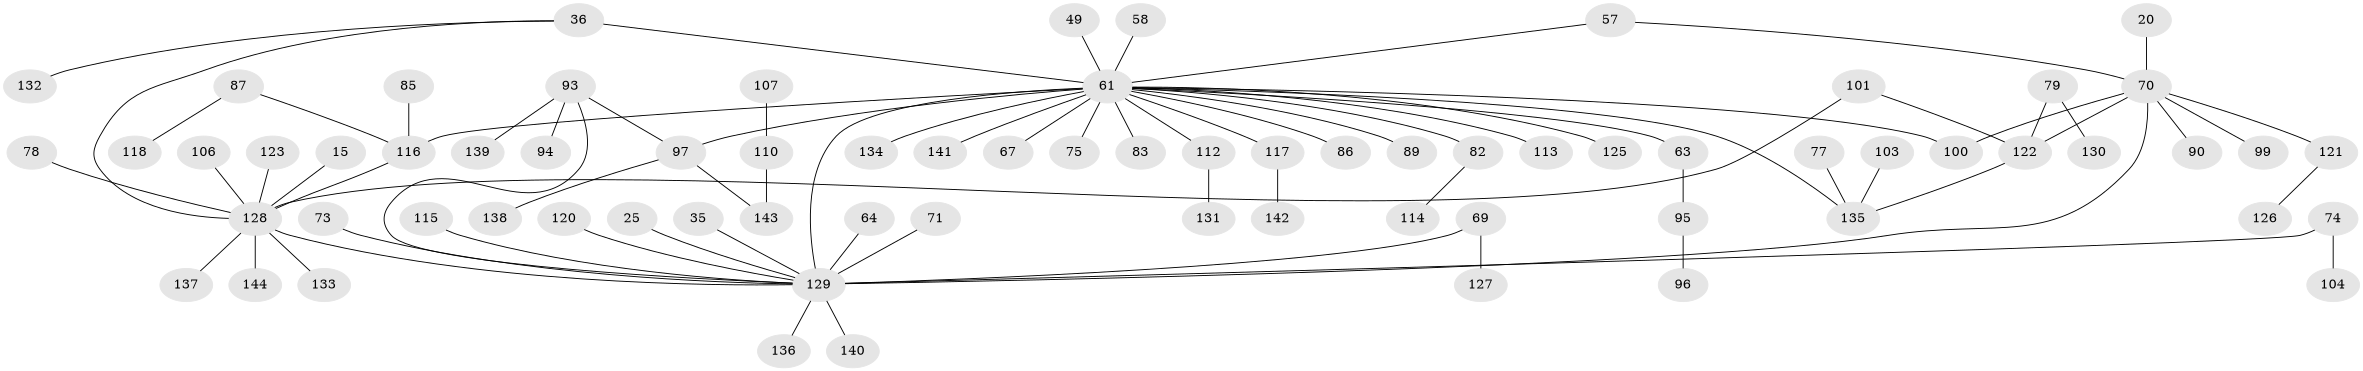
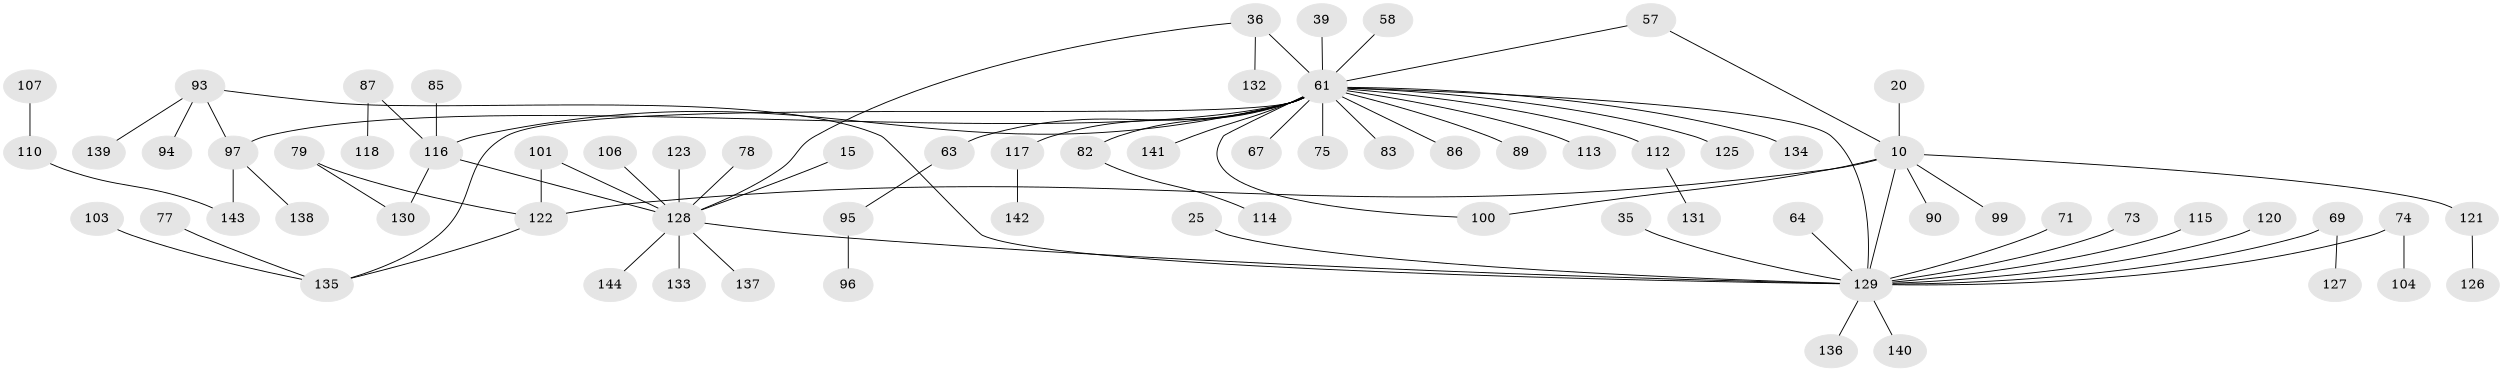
(1074, 20) -> (1322, 20)
(2147, 86) -> (1899, 153)
none -> (420, 186)
